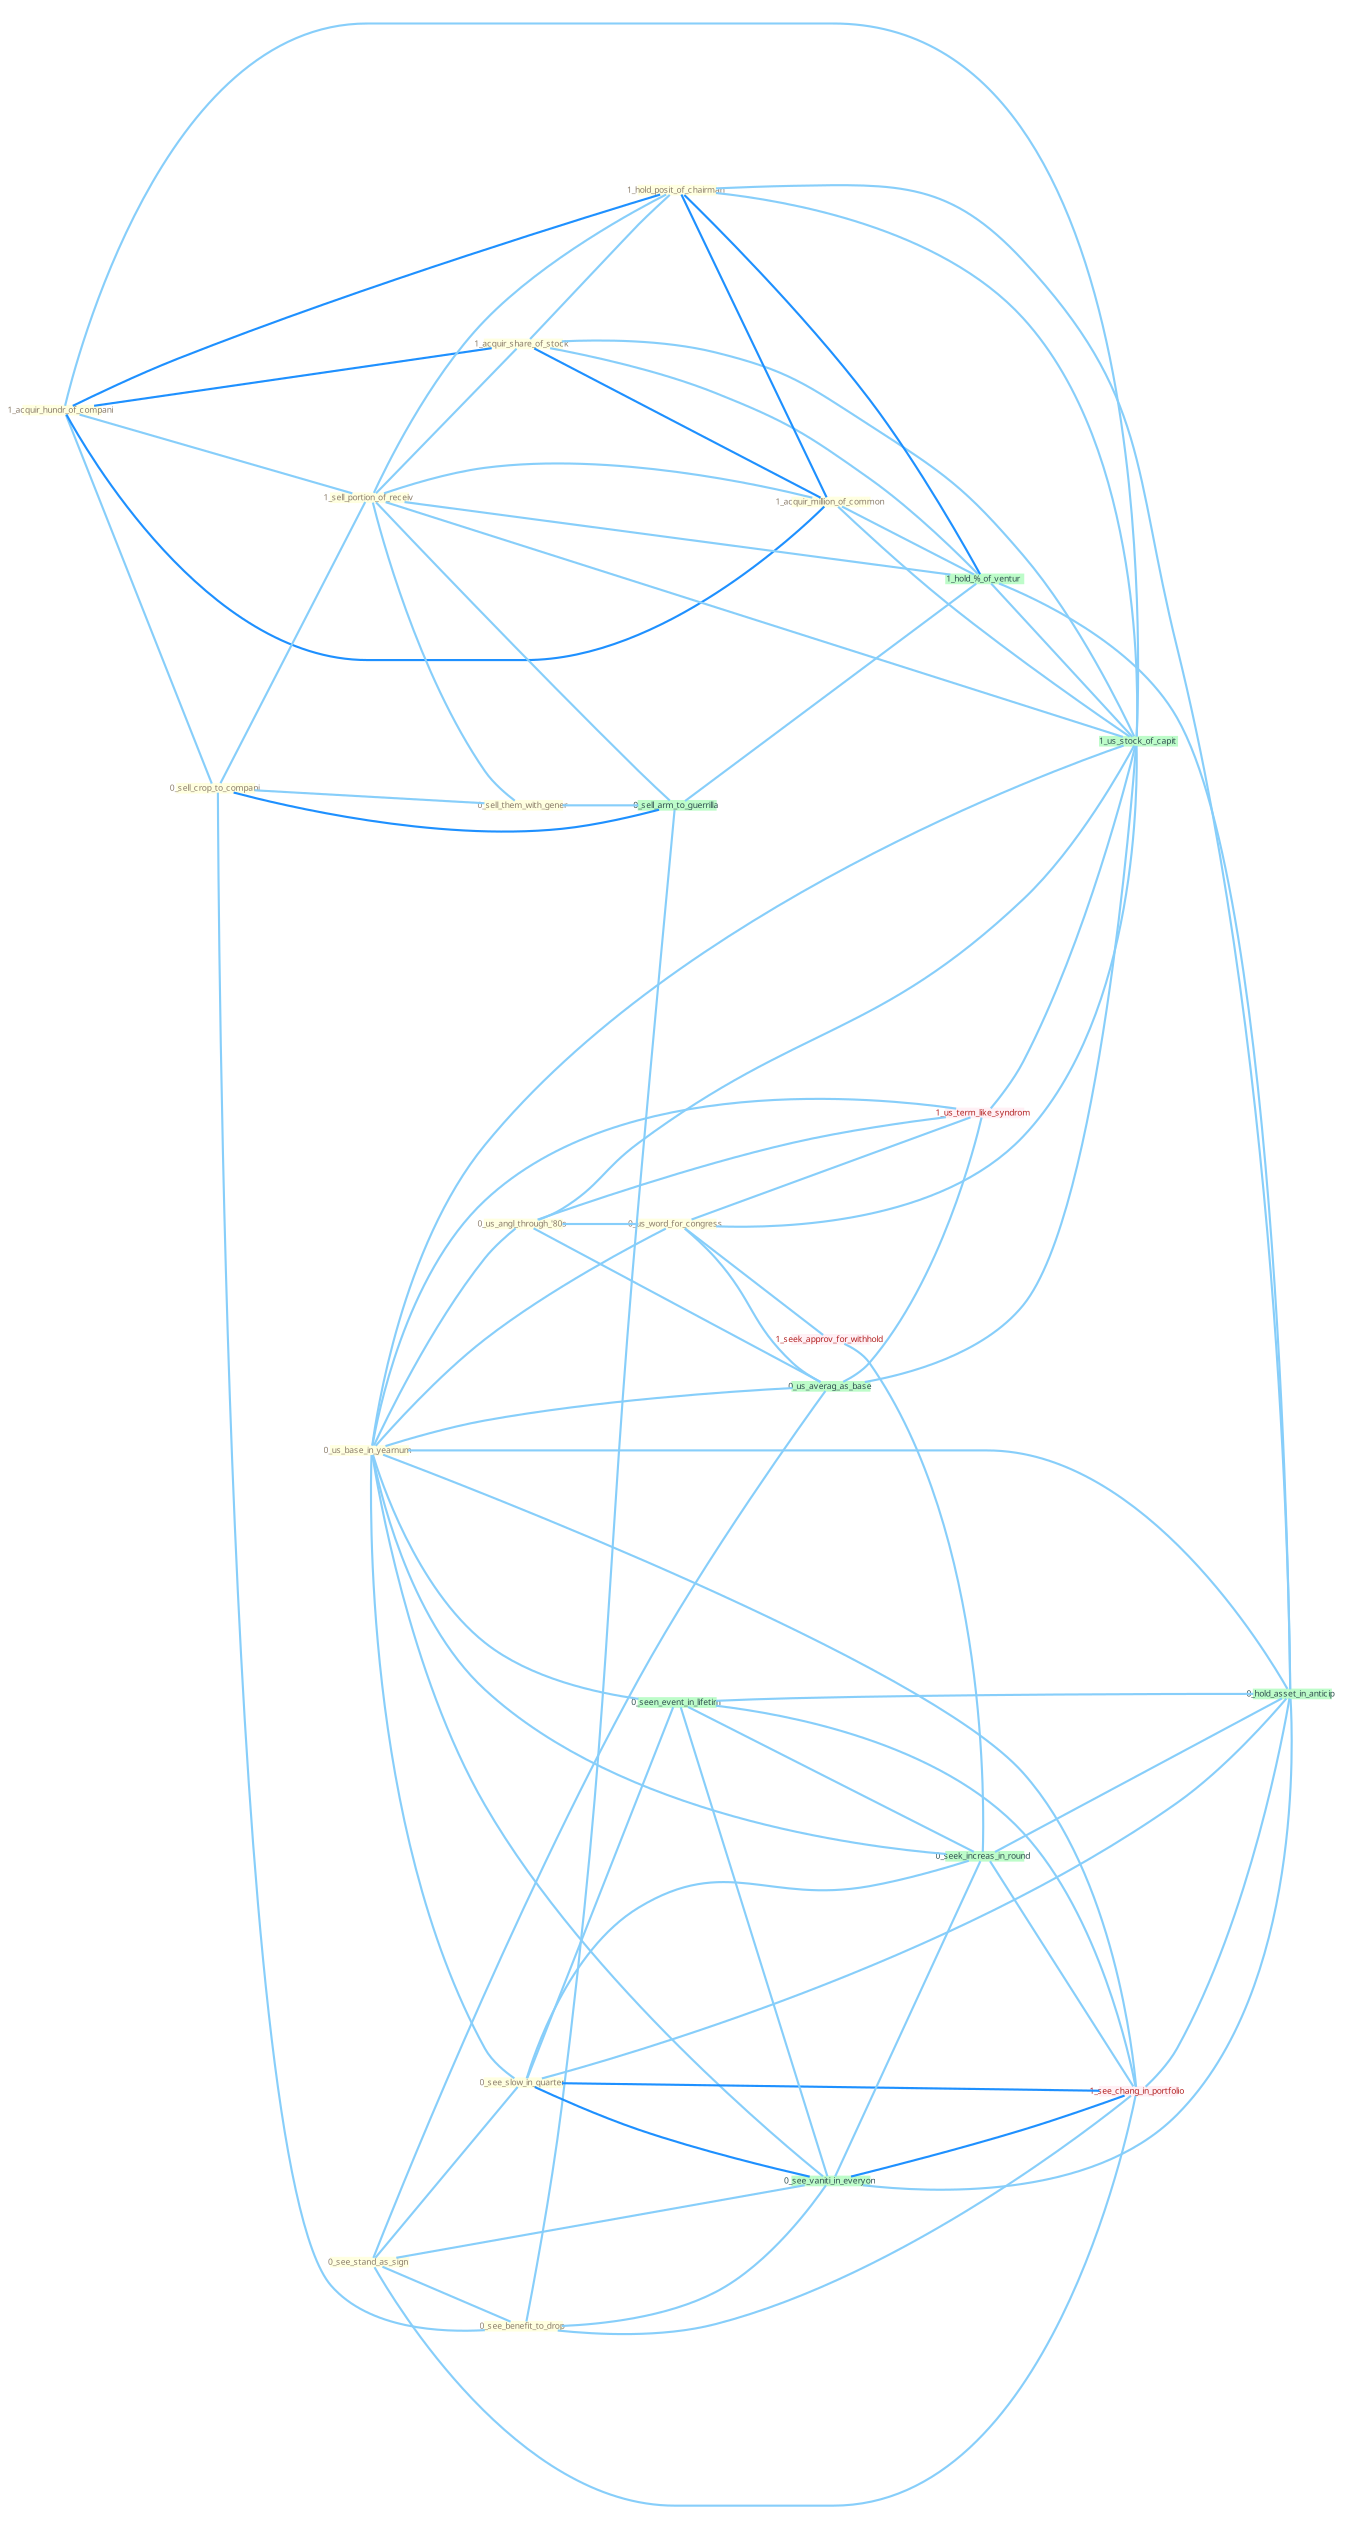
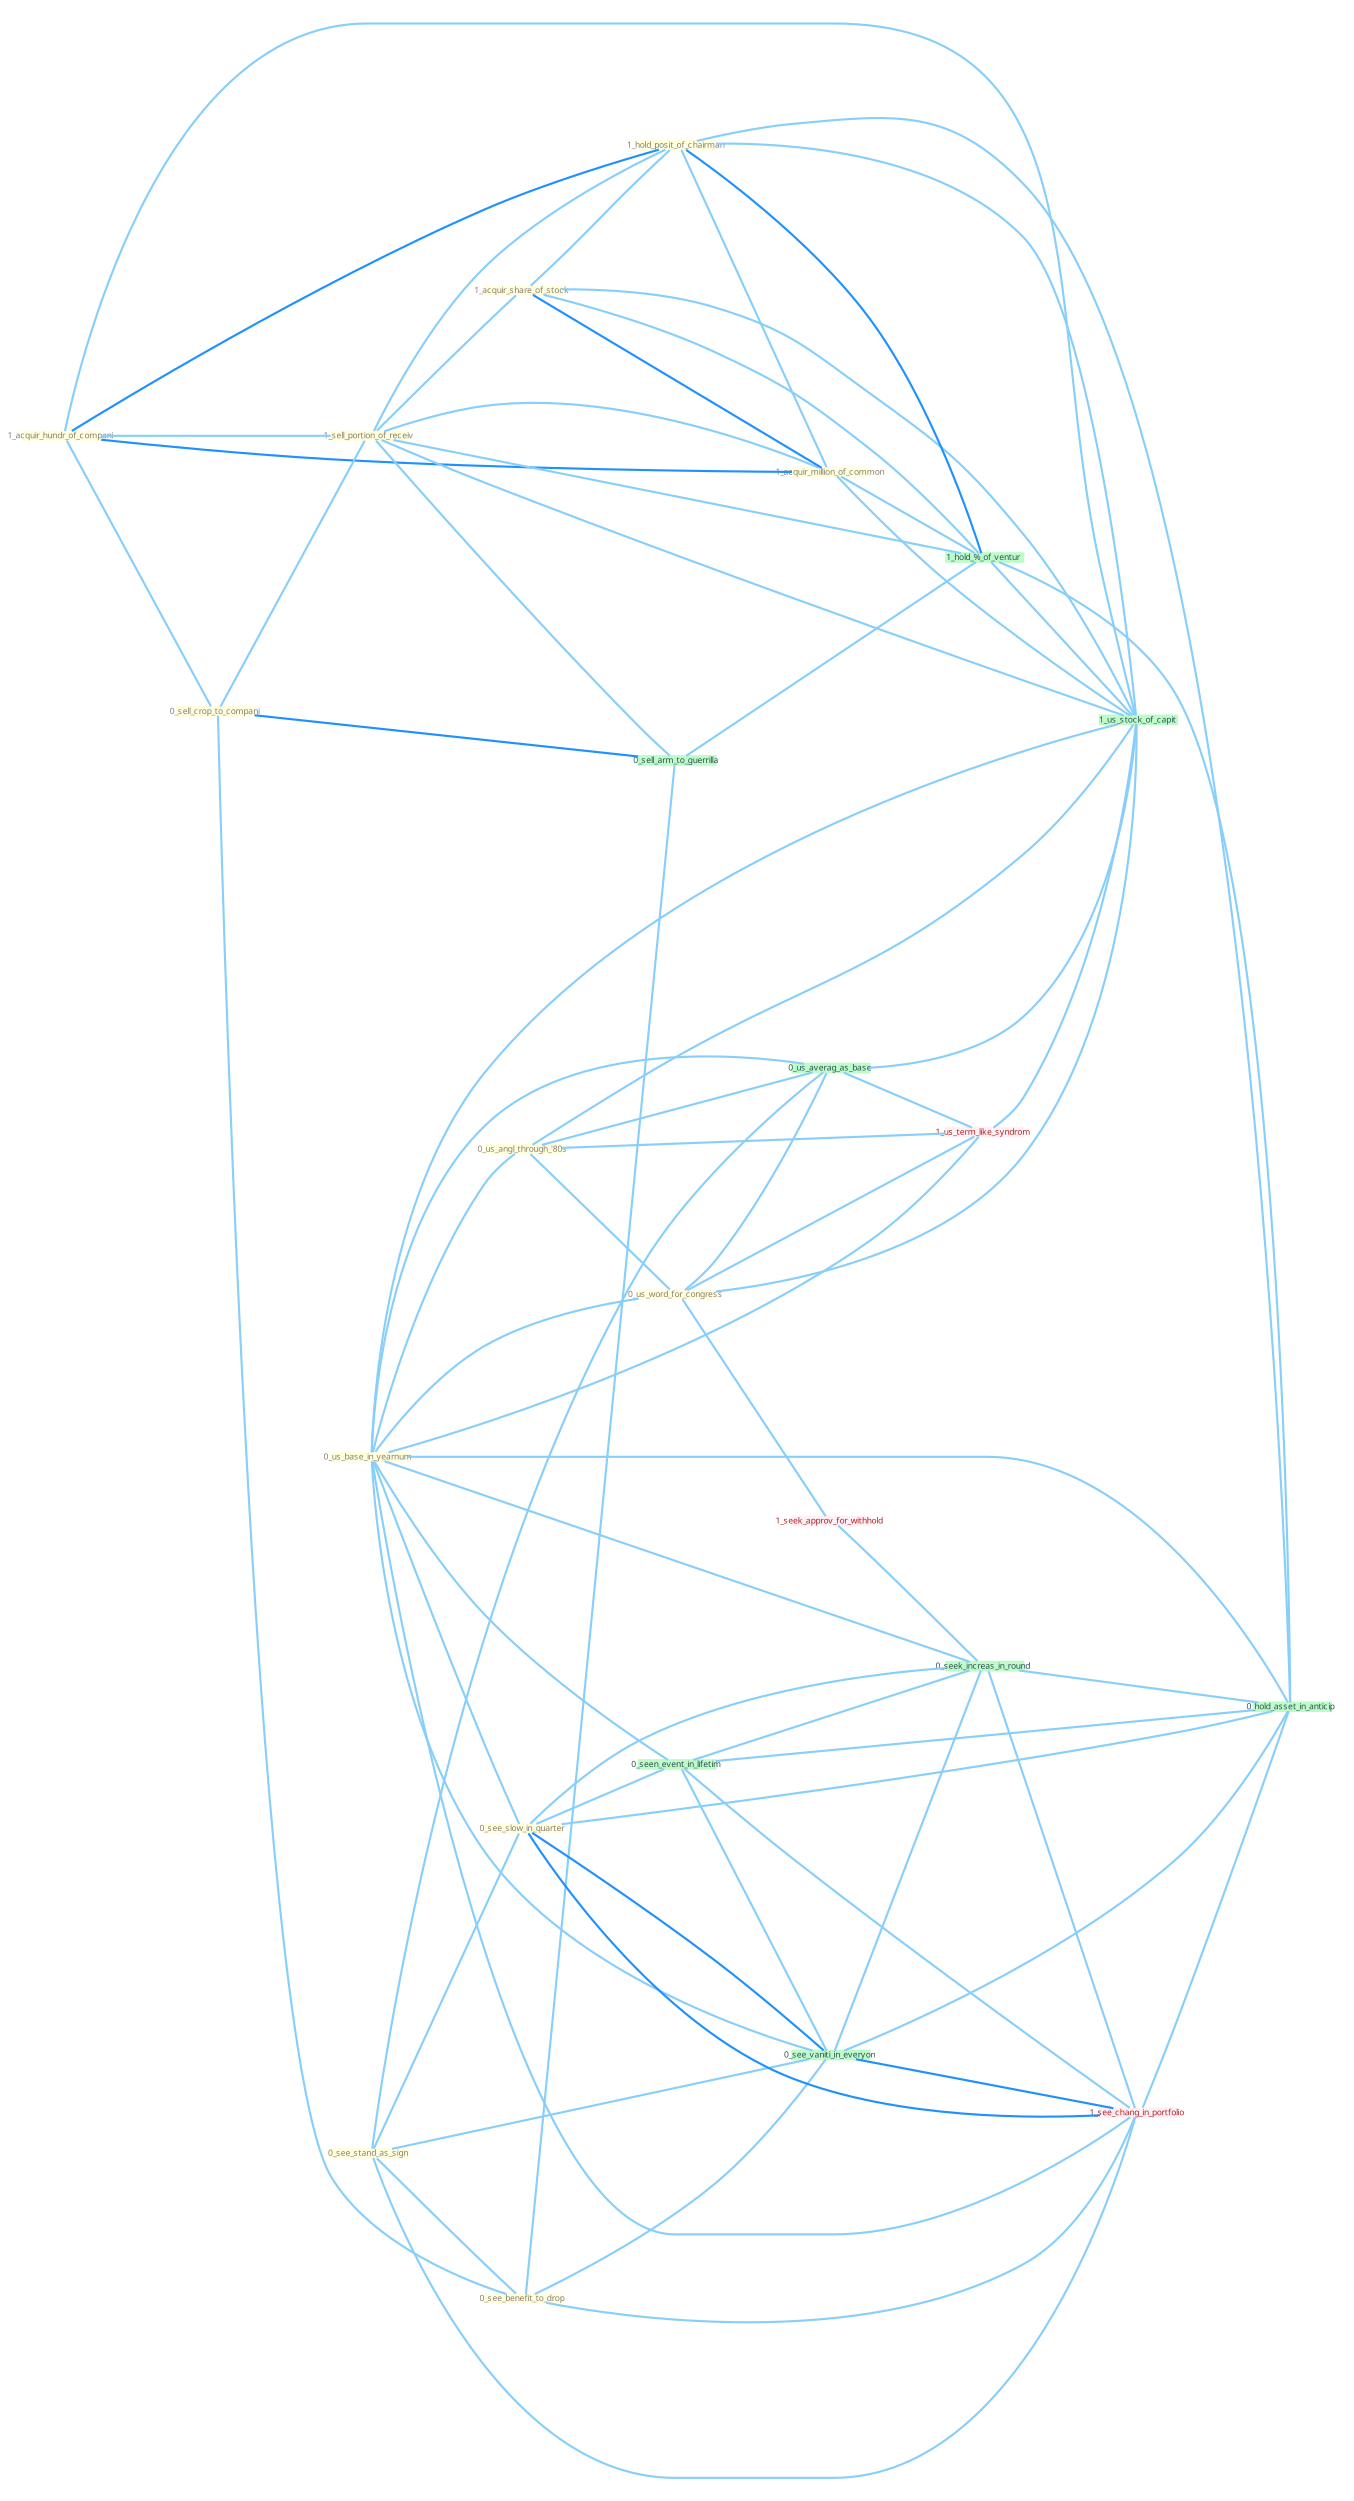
(754, 346) -> (750, 301)
(293, 377) -> none
(523, 805) -> none
